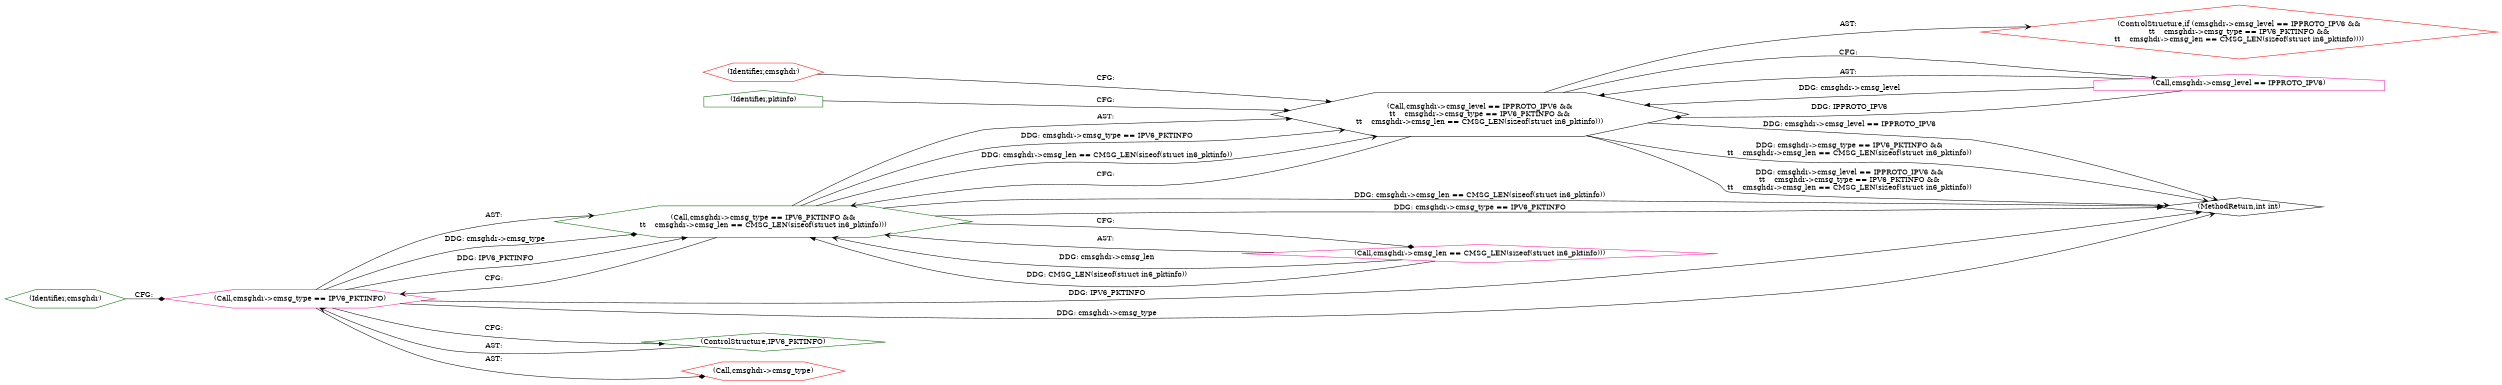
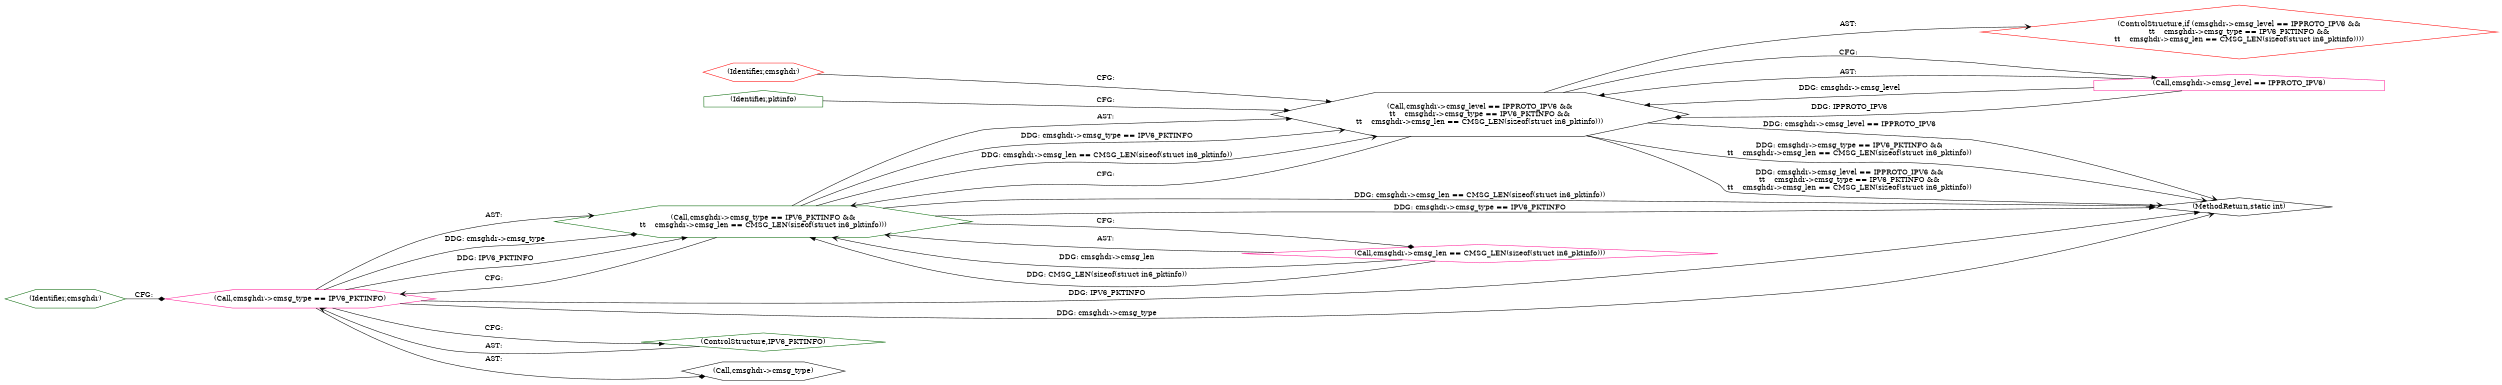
(2239, 207) -> (2239, 207)
(763, 371) -> (763, 371)
